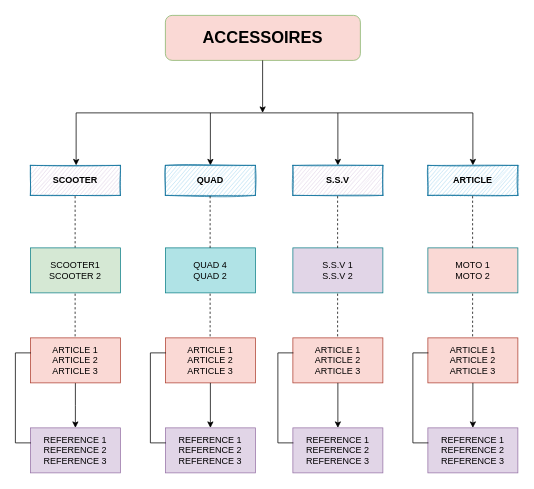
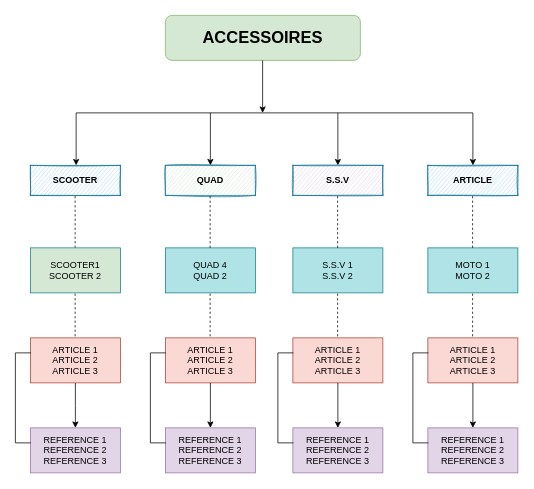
(263, 38) -> (263, 38)
(75, 180) -> (75, 180)
(210, 180) -> (210, 180)
(338, 270) -> (338, 270)
(473, 270) -> (473, 270)
